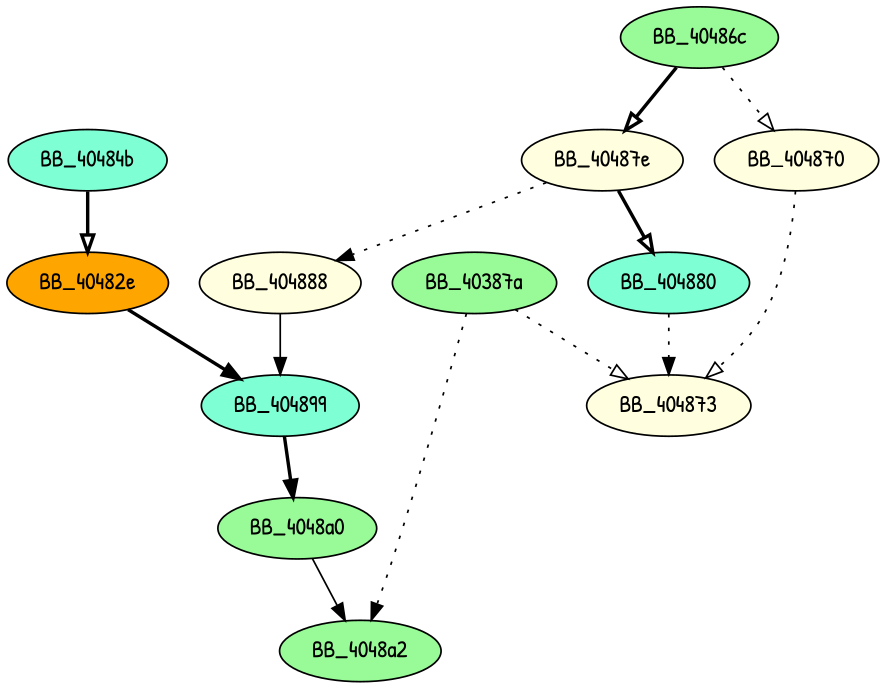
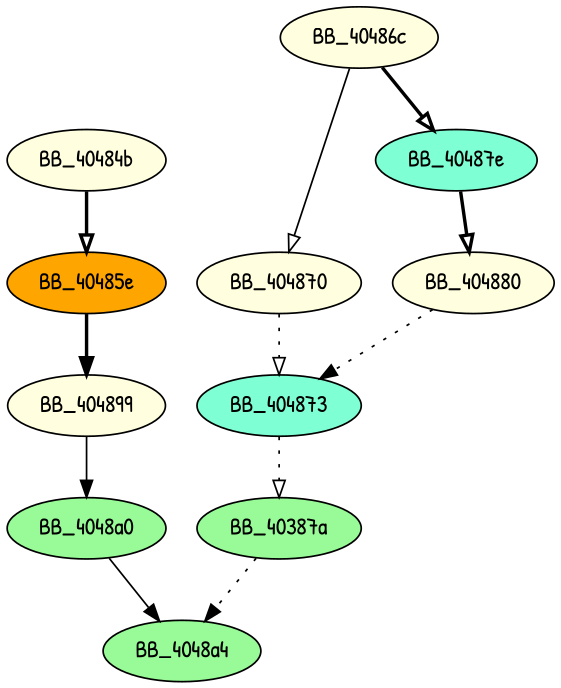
(699, 37) -> (359, 37)
(743, 92) -> (322, 152)
(88, 160) -> (87, 160)
(602, 160) -> (456, 160)
(88, 283) -> (87, 283)
(280, 283) -> none
(669, 283) -> (473, 283)
(564, 340) -> (279, 459)
(280, 406) -> (87, 406)
(669, 406) -> (279, 406)
(288, 459) -> (87, 459)
(360, 651) -> (182, 651)
